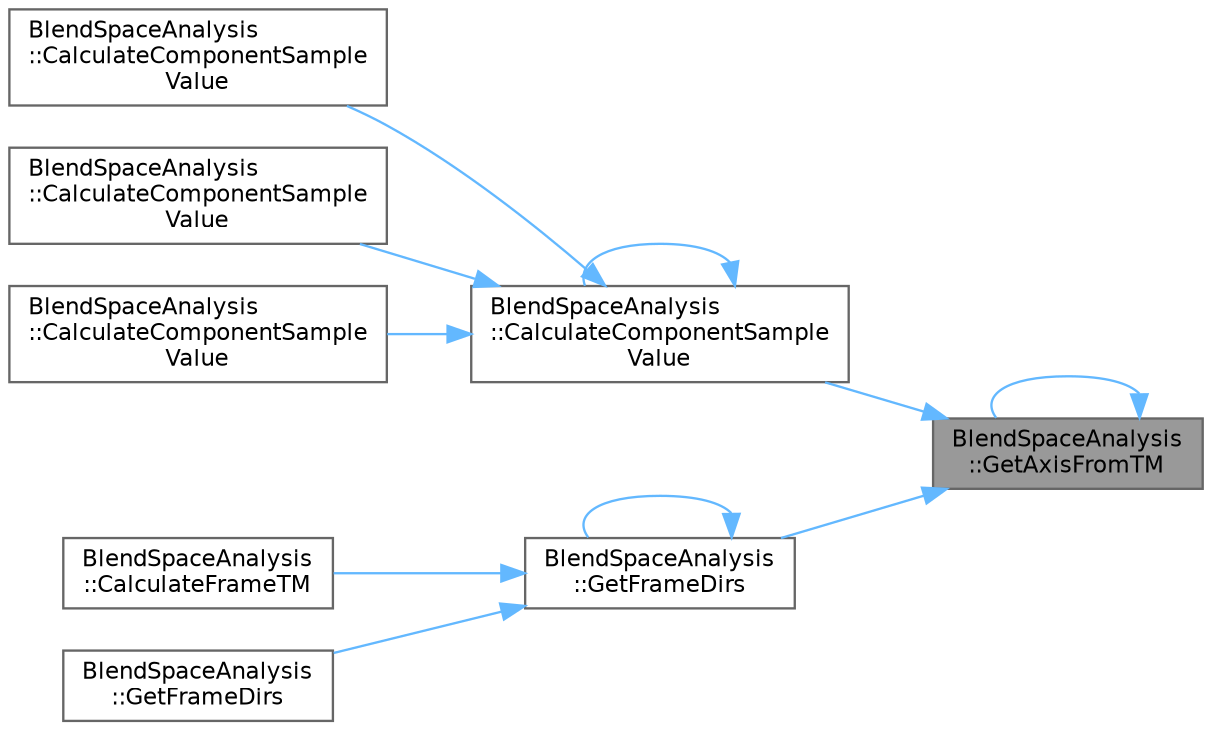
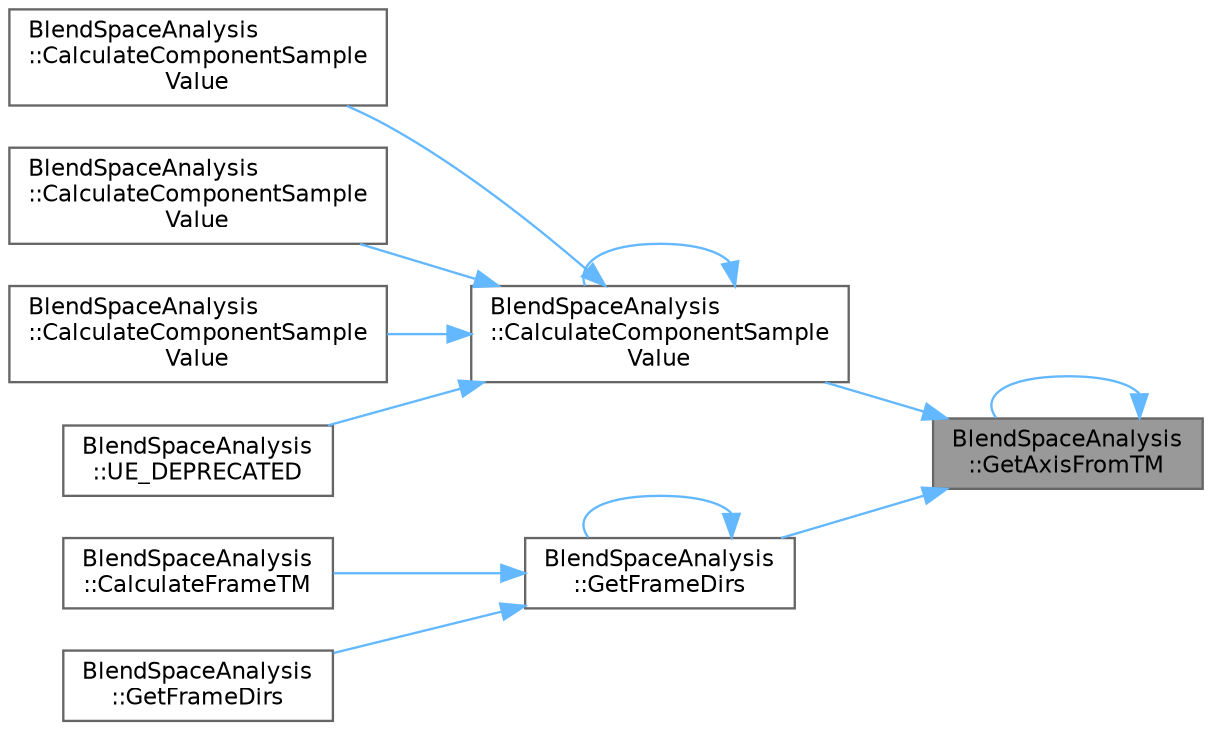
none -> (198, 461)
